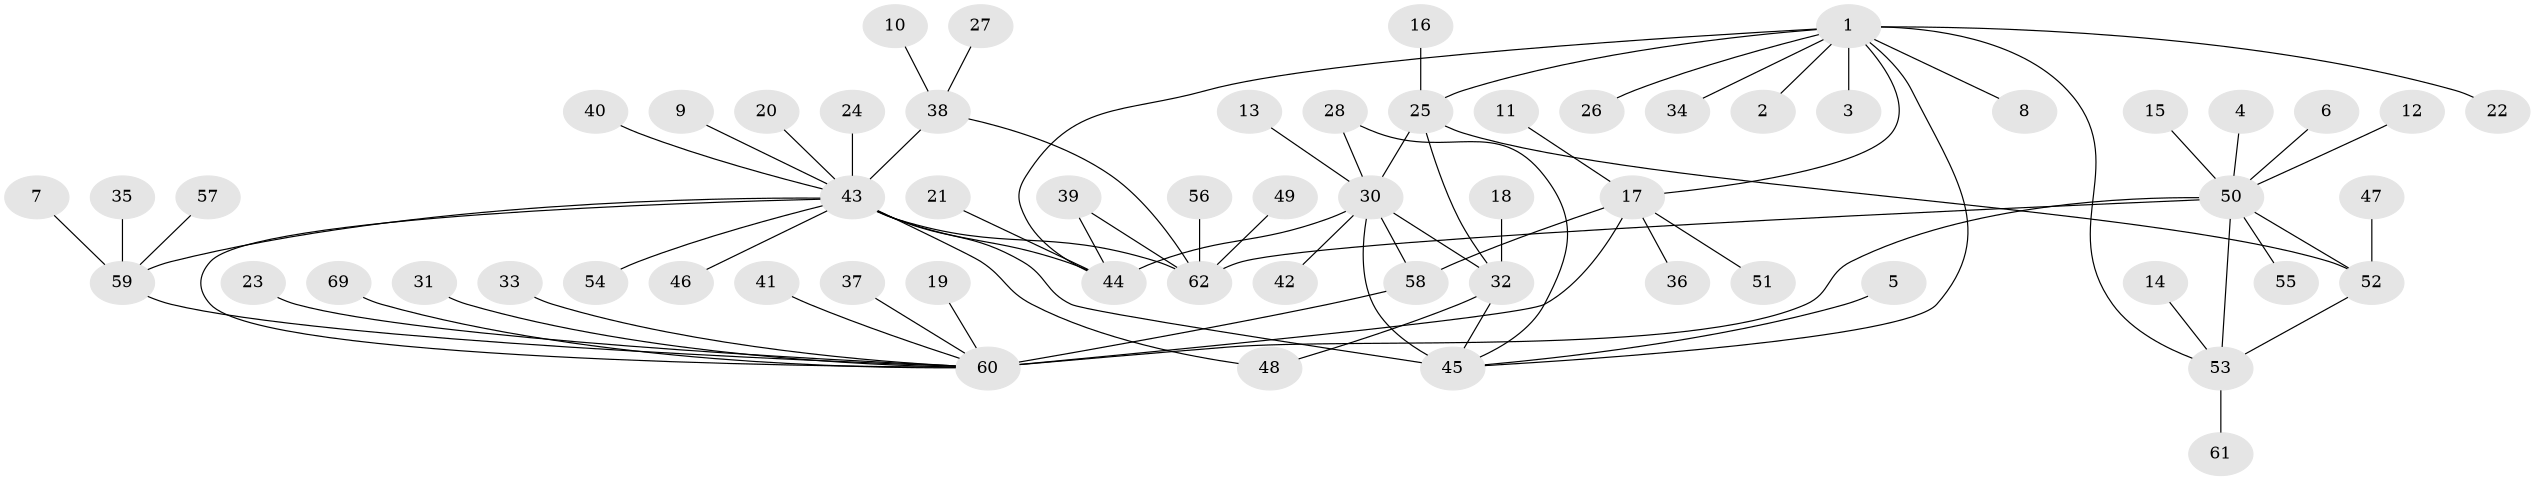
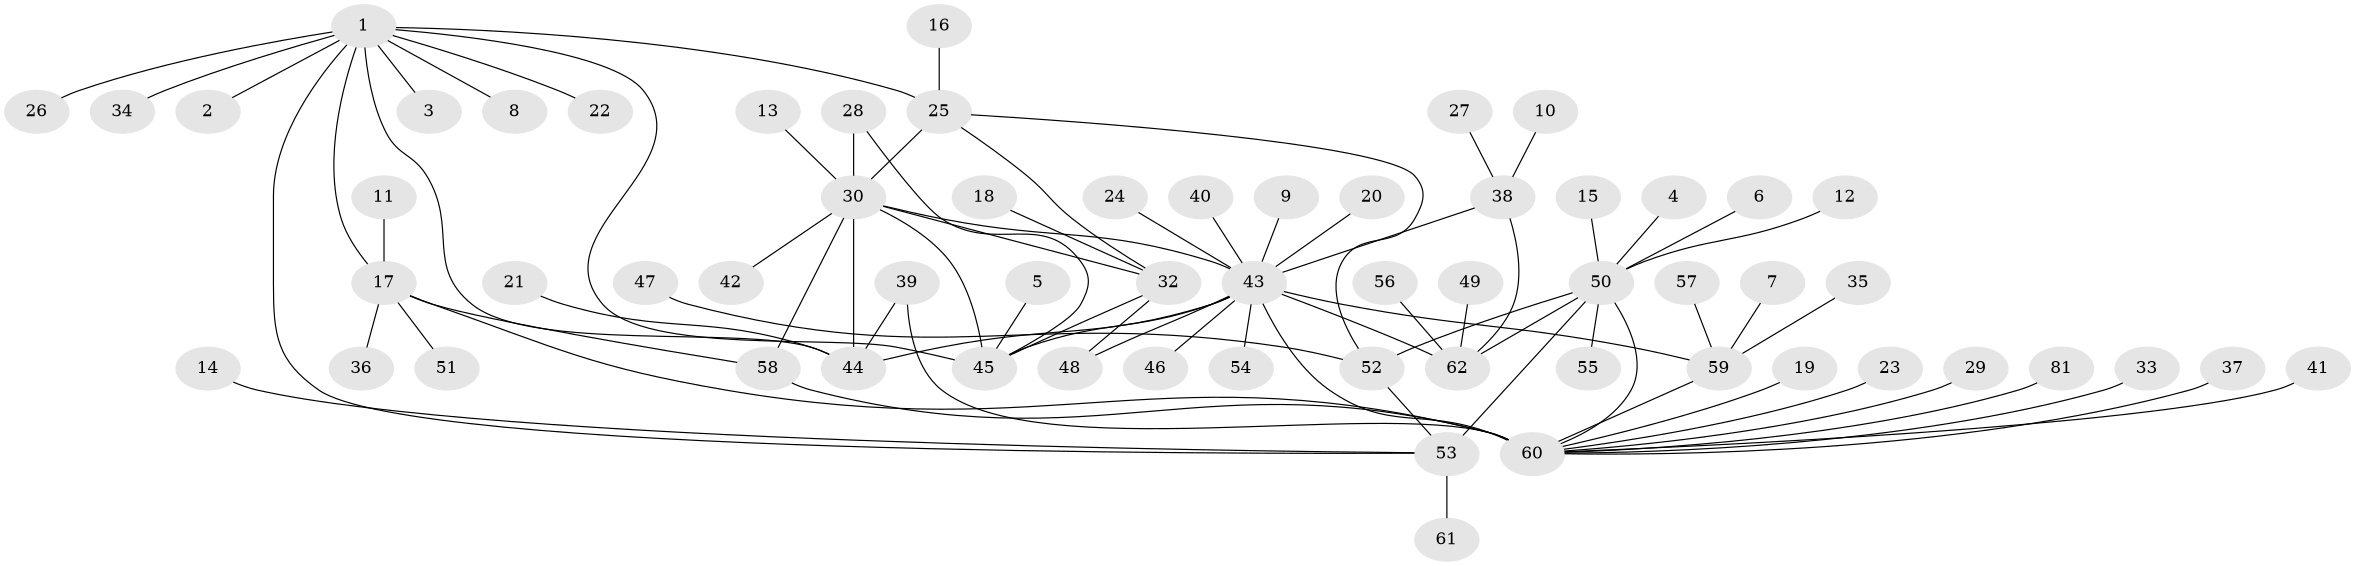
none -> (1119, 240)
(1134, 240) -> (1176, 428)
(339, 283) -> (1976, 369)
(424, 283) -> (2062, 369)
